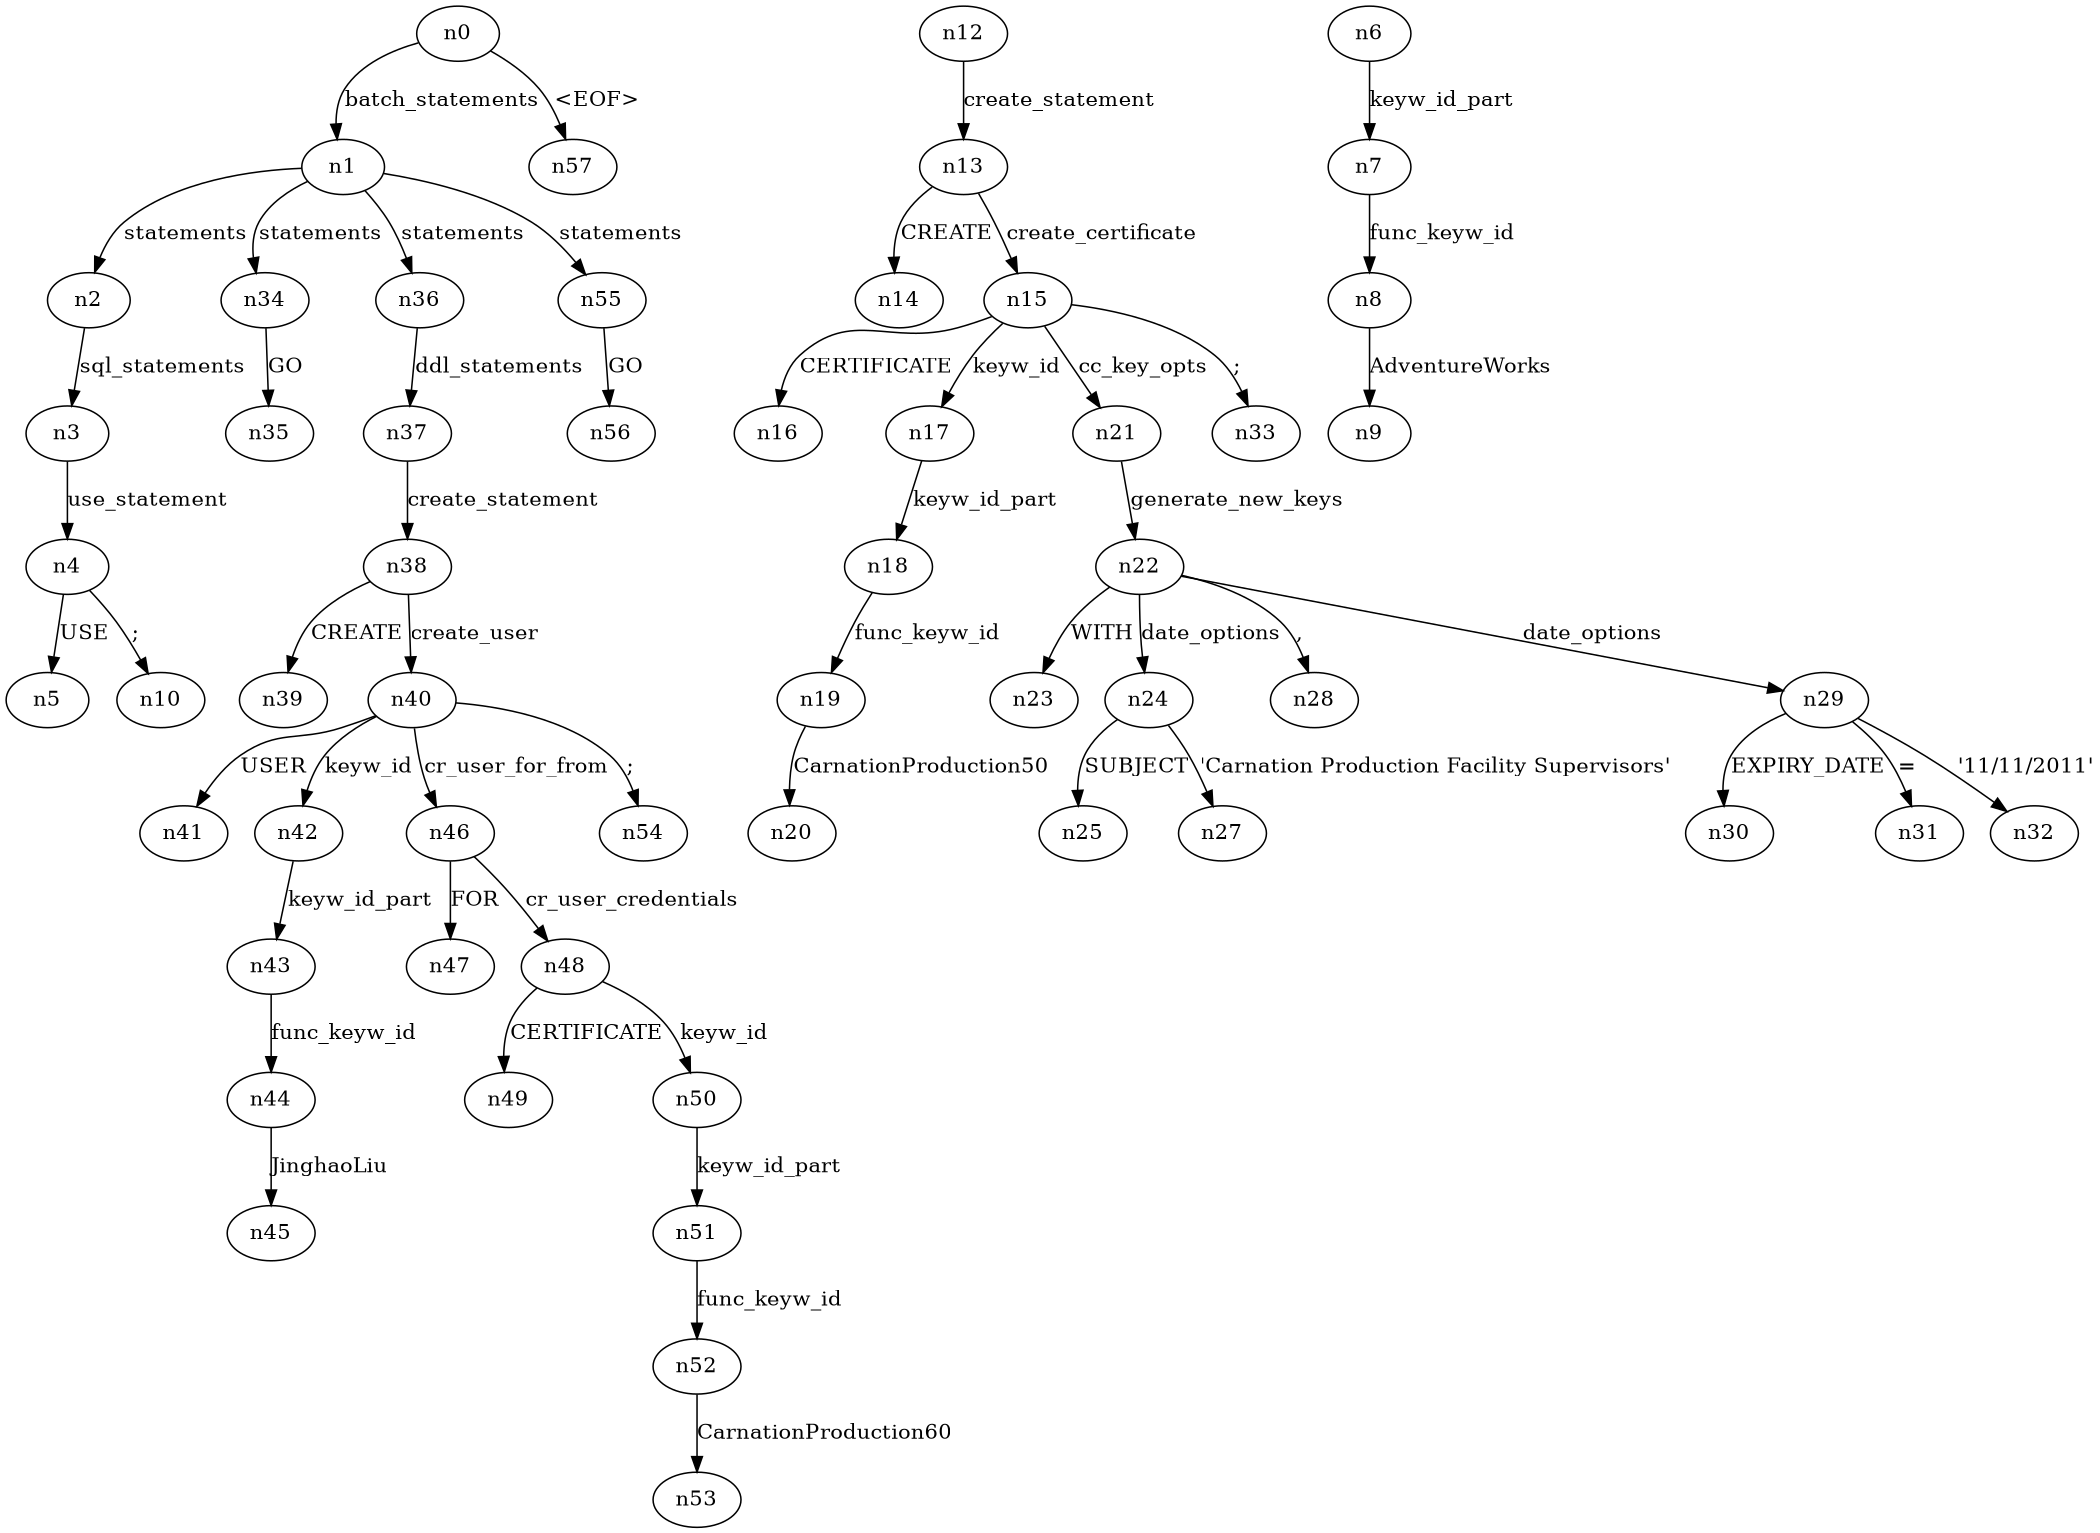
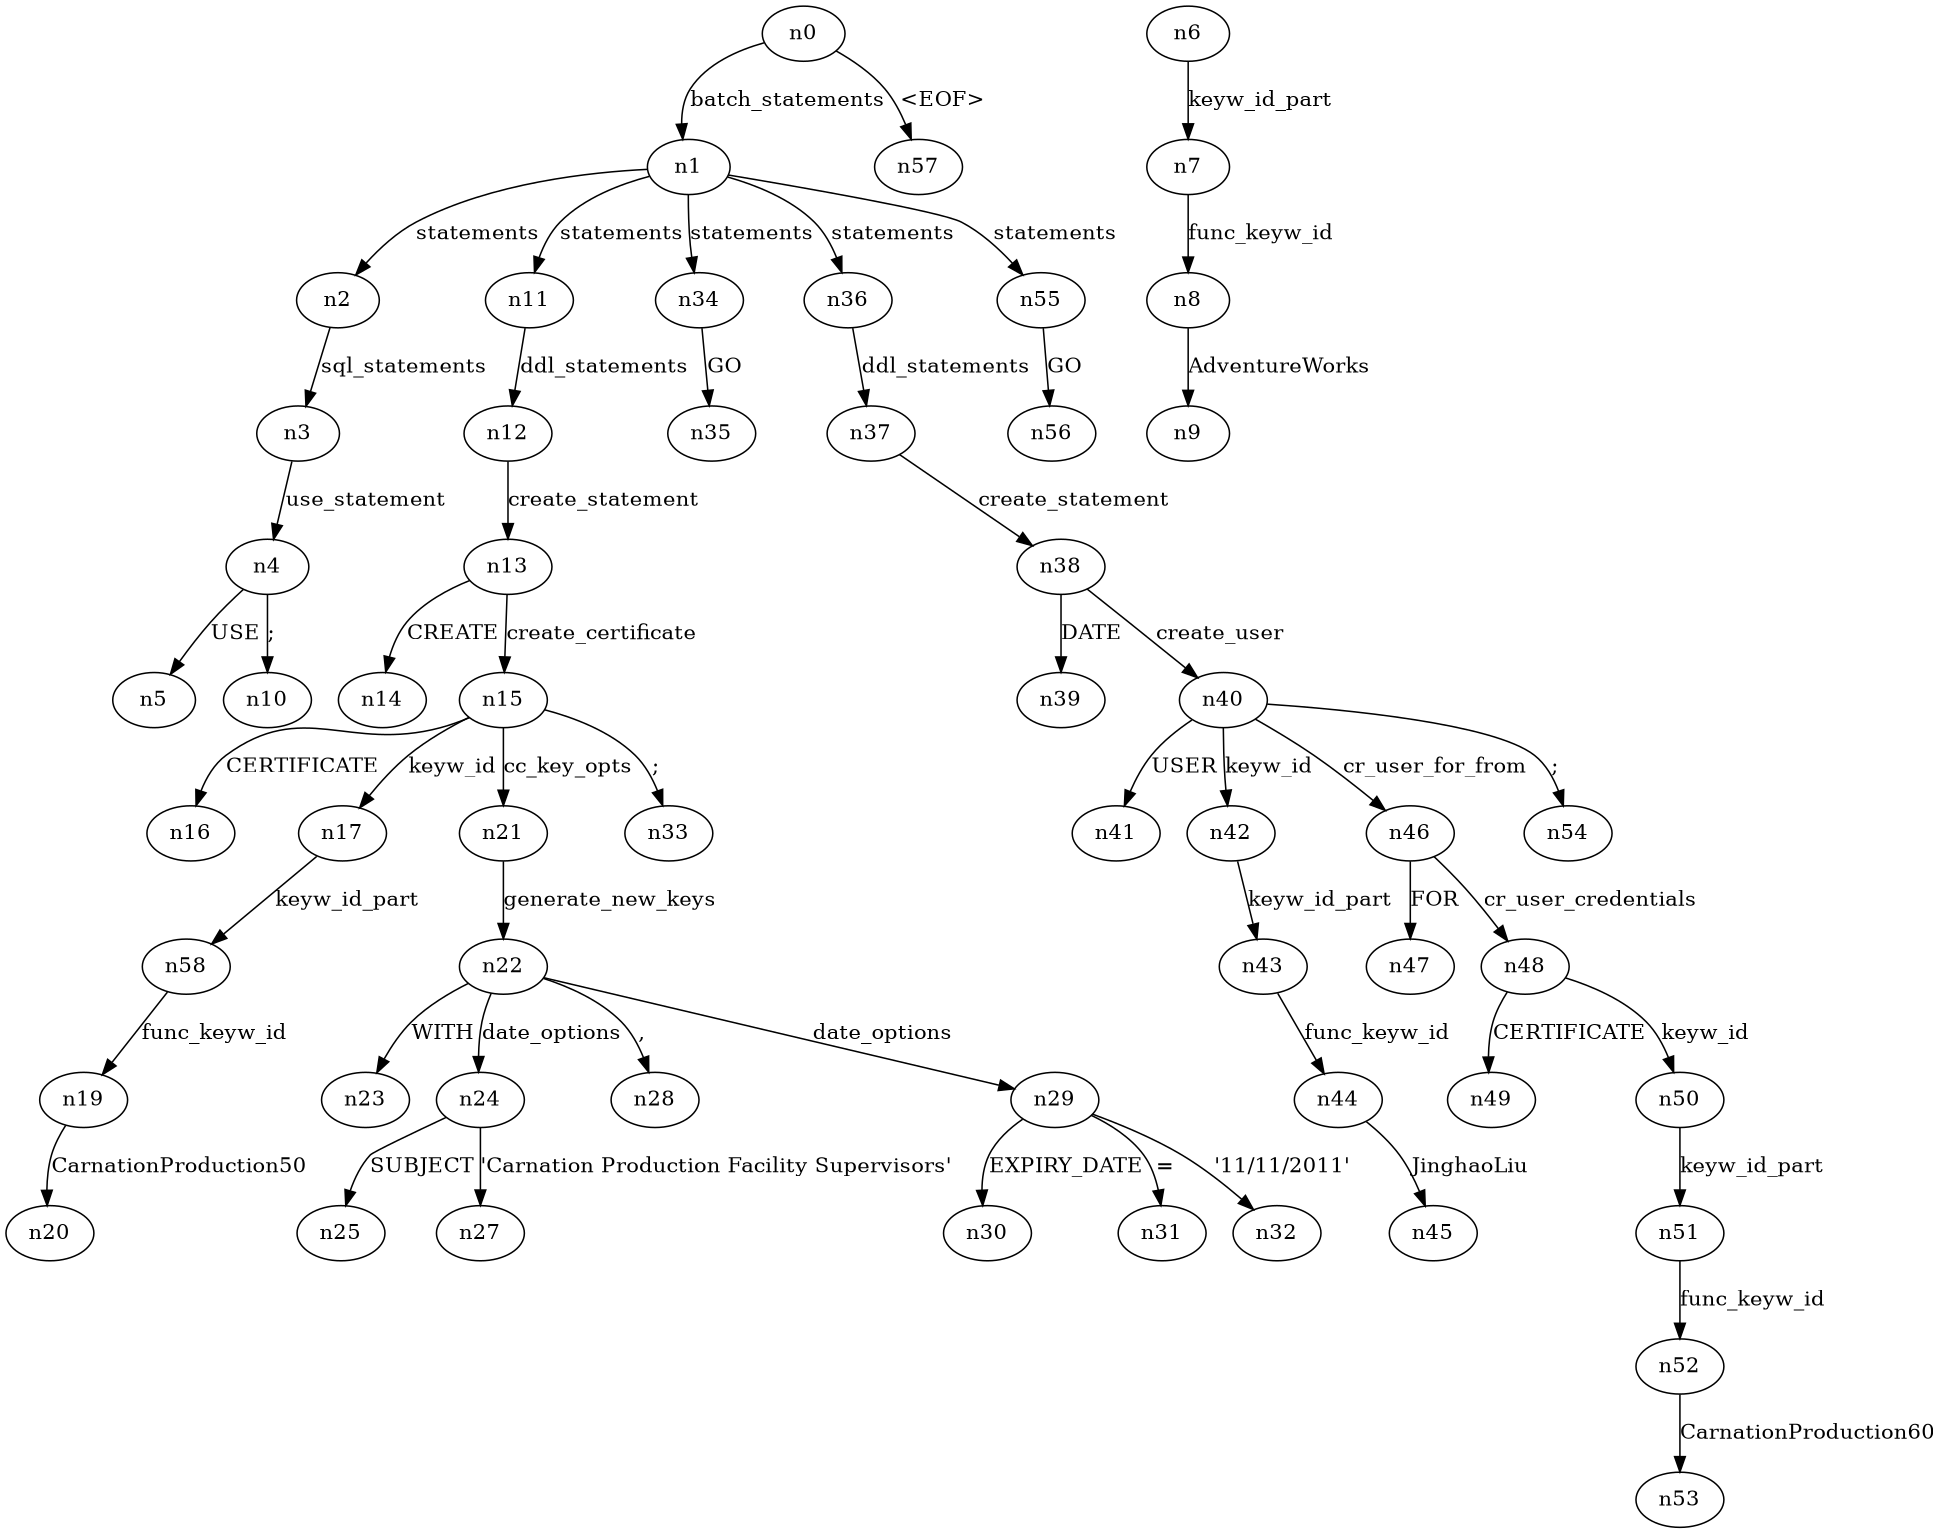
none -> (529, 300)
(889, 567) -> (186, 967)
(358, 633) -> (1092, 633)
